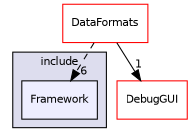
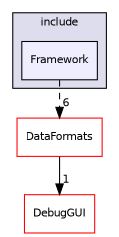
(84, 59) -> (60, 95)
